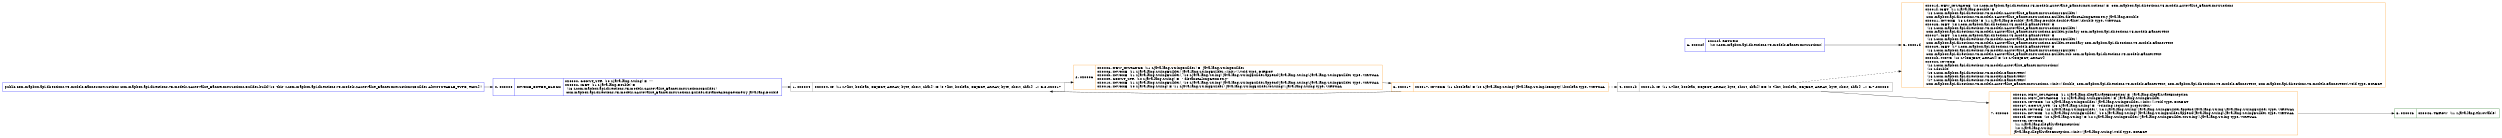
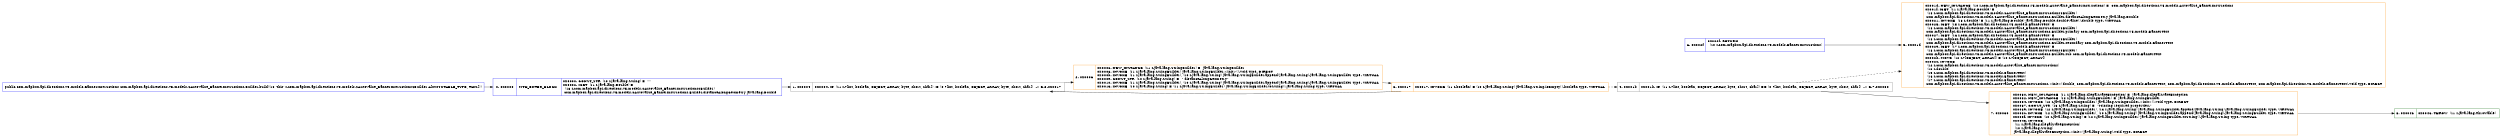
(539, 87) -> (538, 87)
